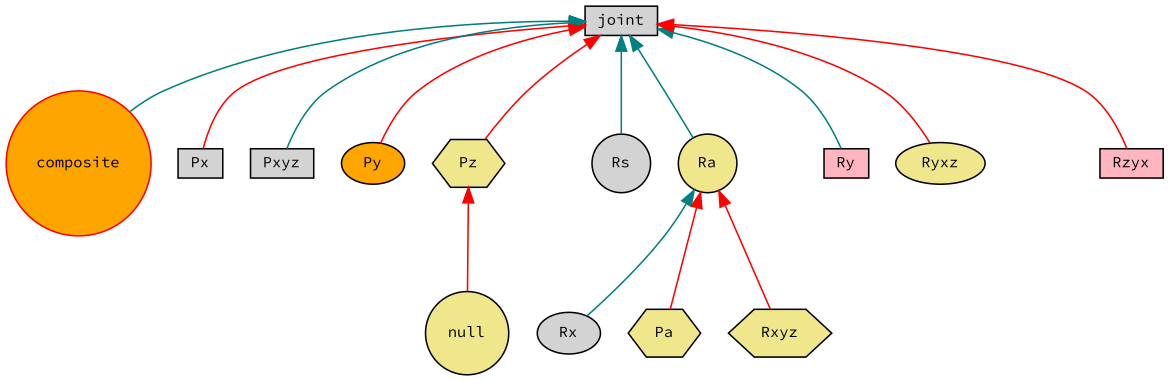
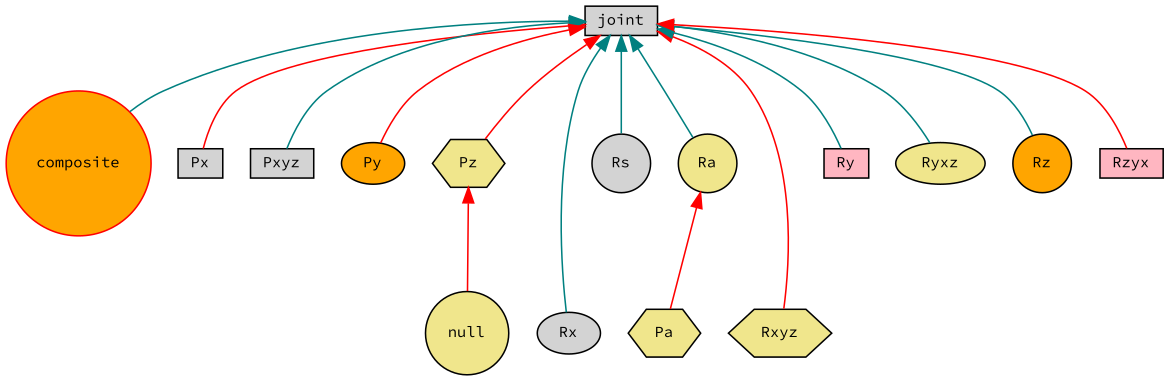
(815, 58) -> (815, 58)
none -> (1042, 163)
(748, 257) -> (777, 149)
(641, 263) -> (563, 177)
